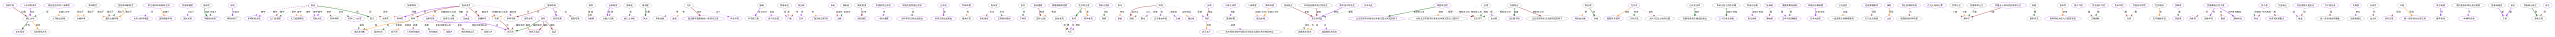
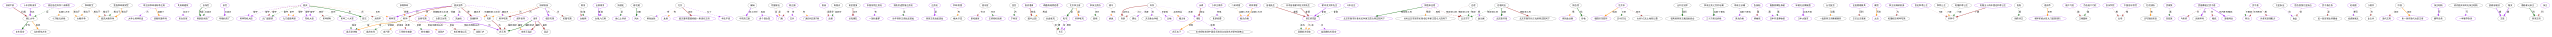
(1935, 5) -> (1921, 5)
